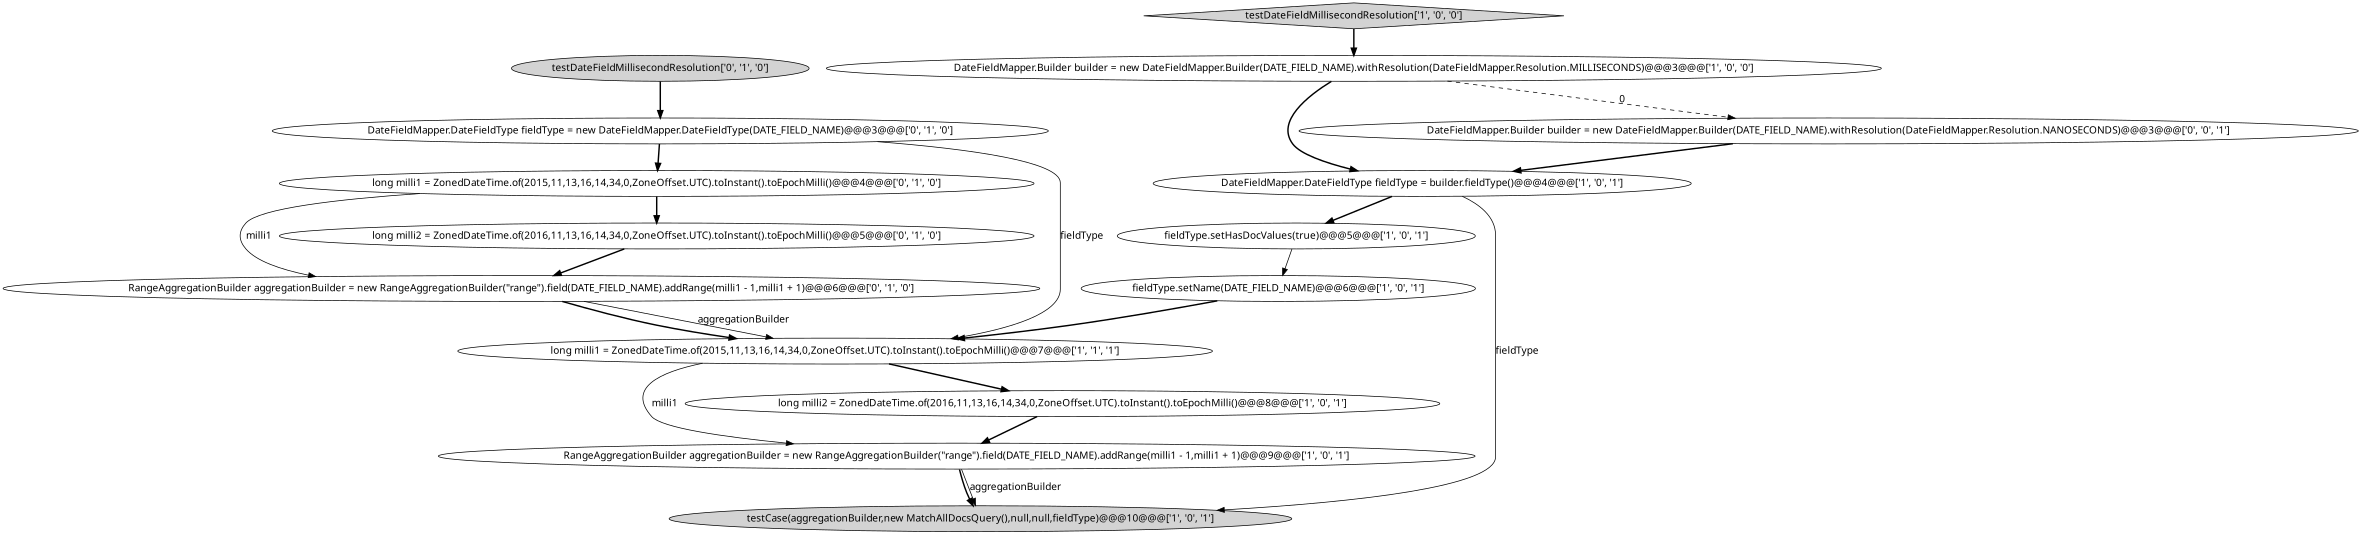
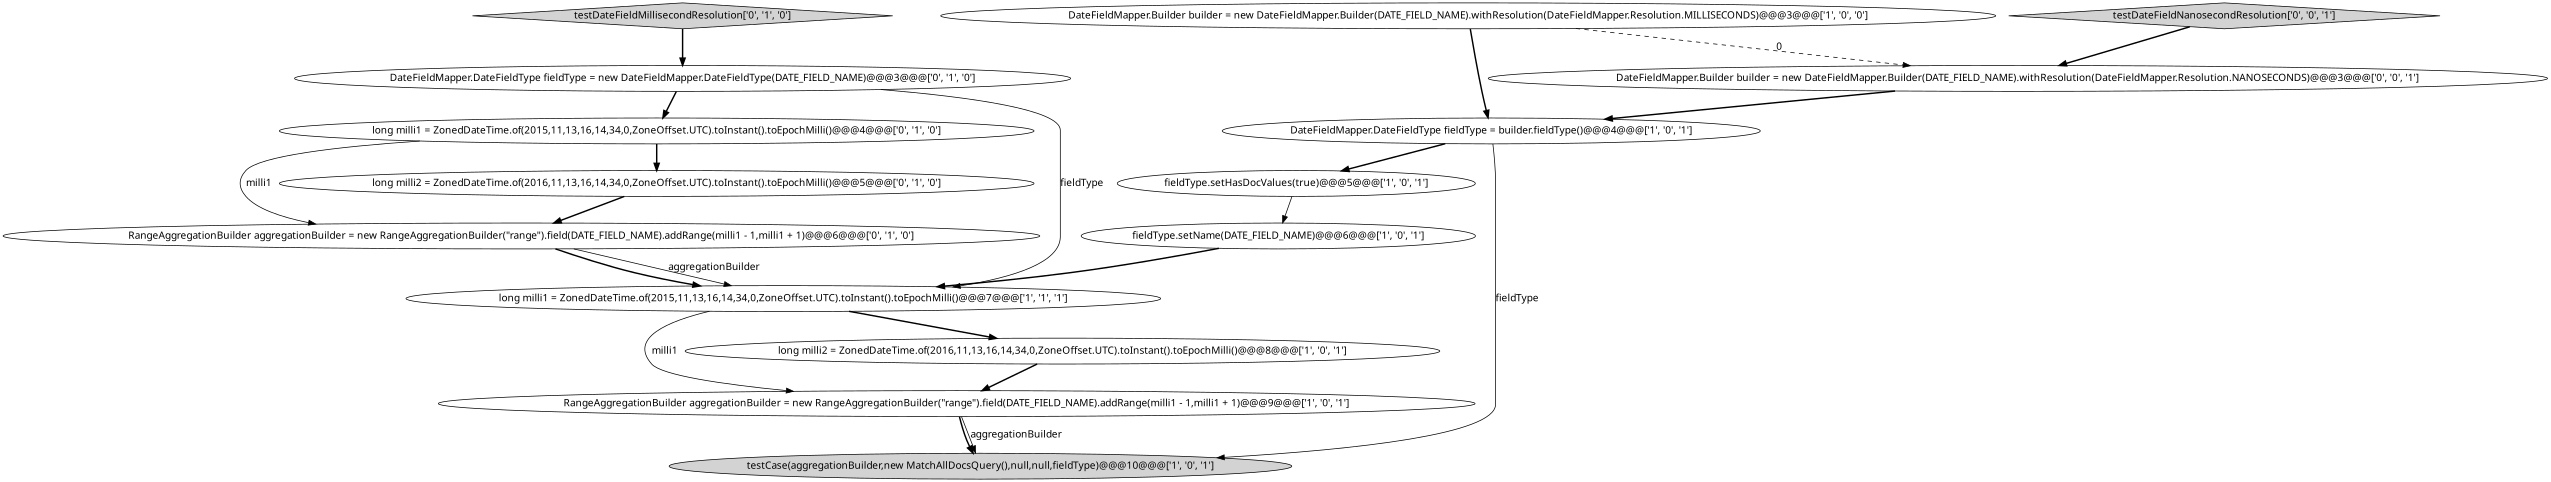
(1354, 16) -> none
none -> (2224, 16)
(660, 68) -> (683, 16)
